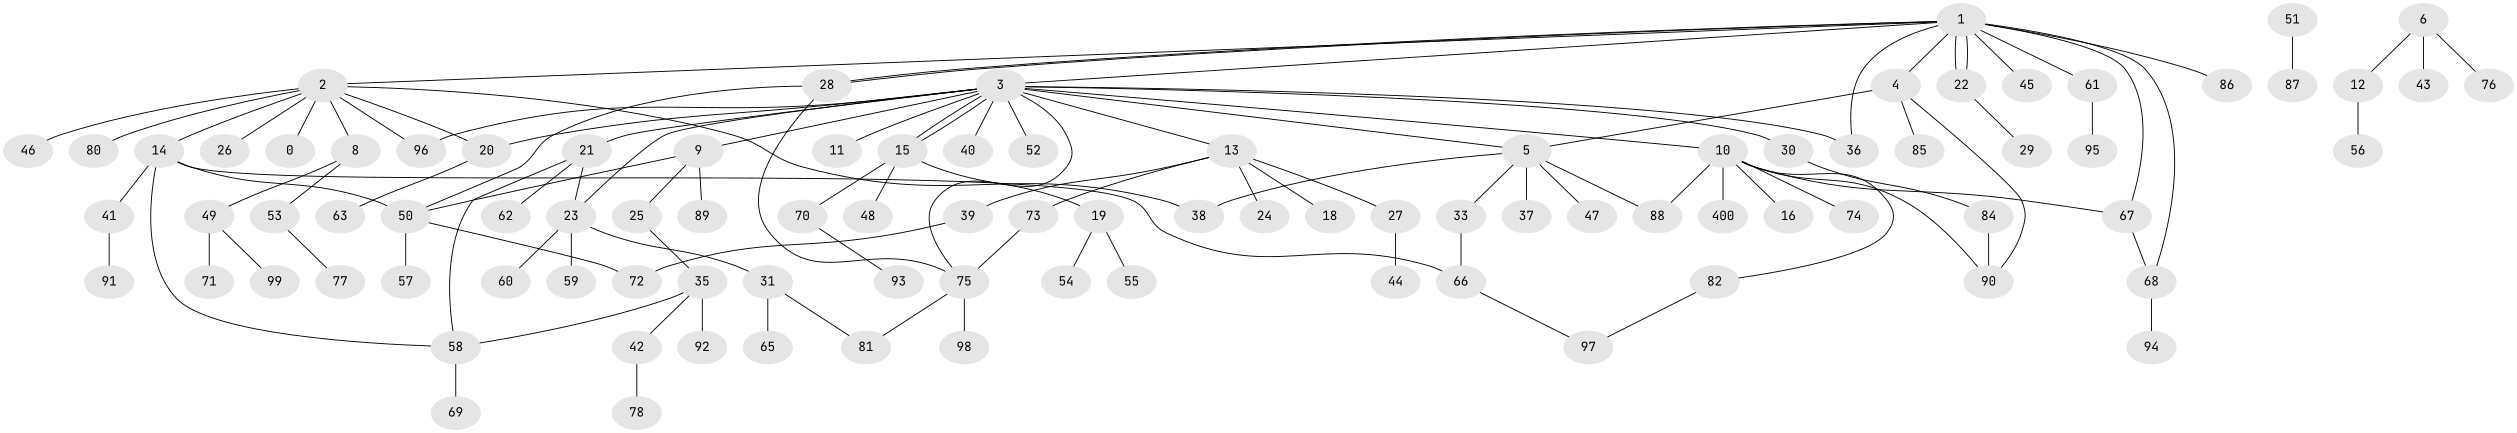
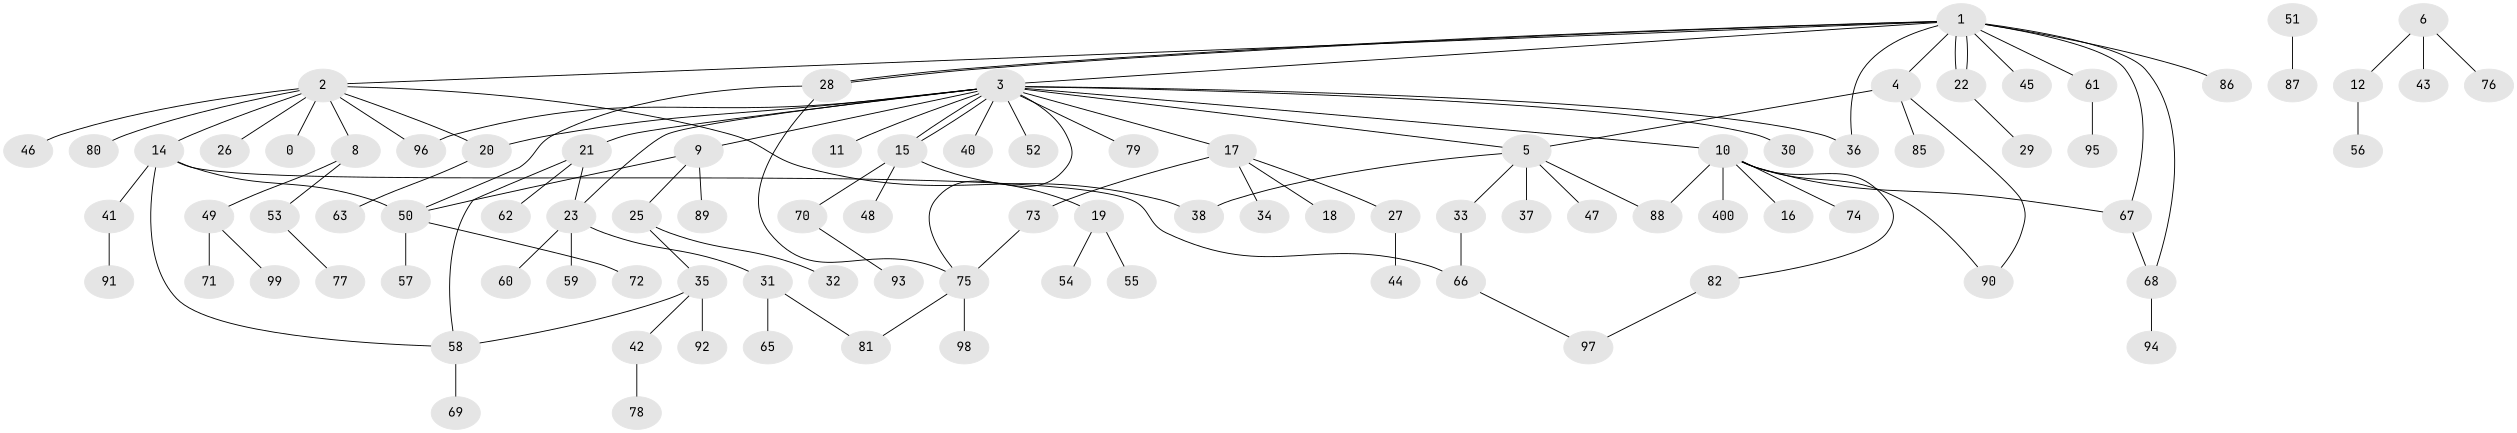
none -> (1134, 151)
(1232, 151) -> (1232, 151)
(968, 217) -> none
(1265, 217) -> (1265, 217)
(1989, 217) -> none
none -> (833, 282)
